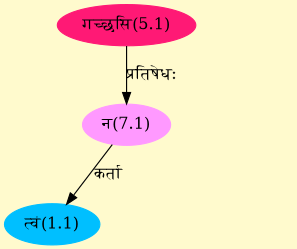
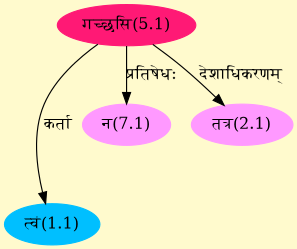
none -> (242, 125)
(93, 170) -> (43, 108)
